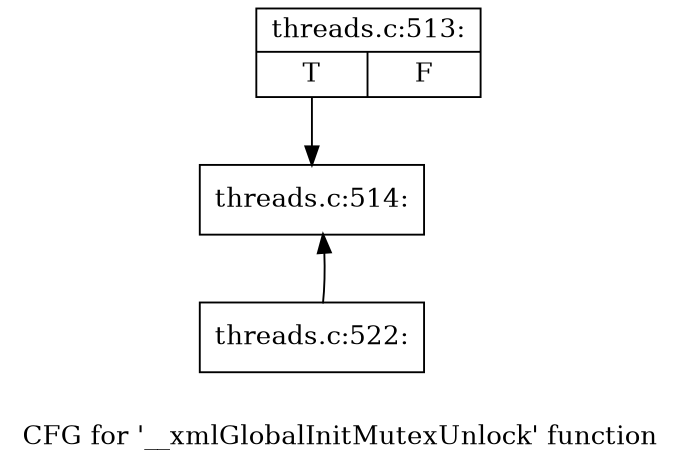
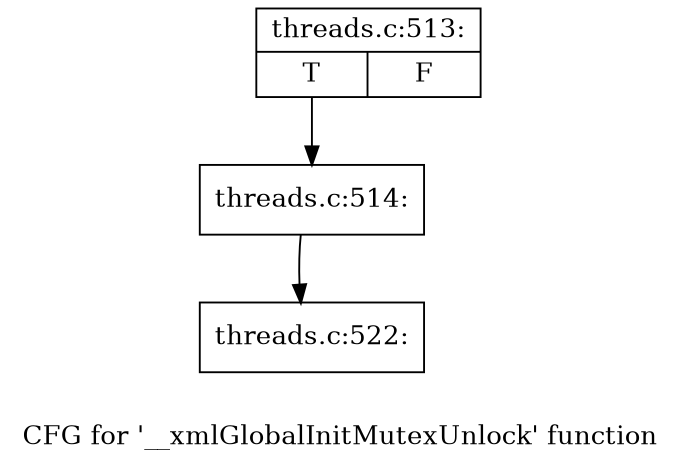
(325, 278) -> (299, 259)
